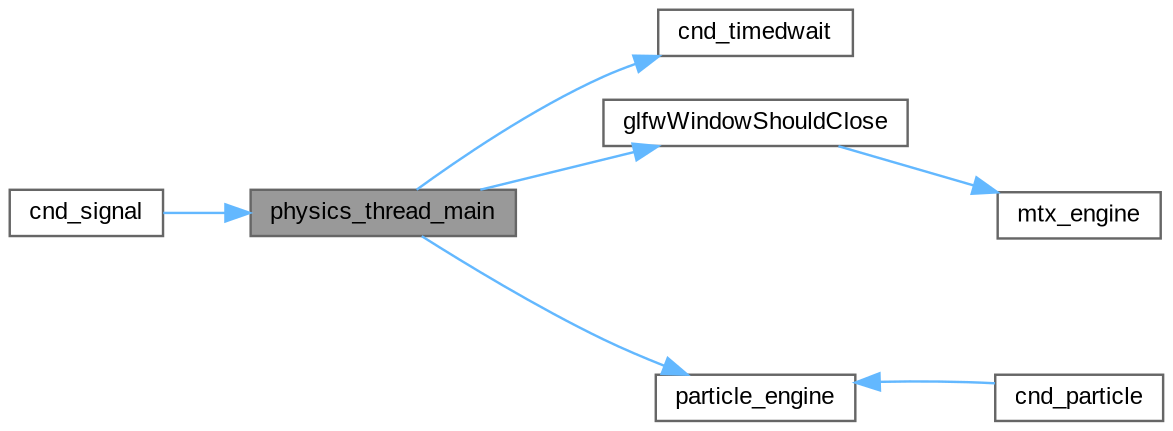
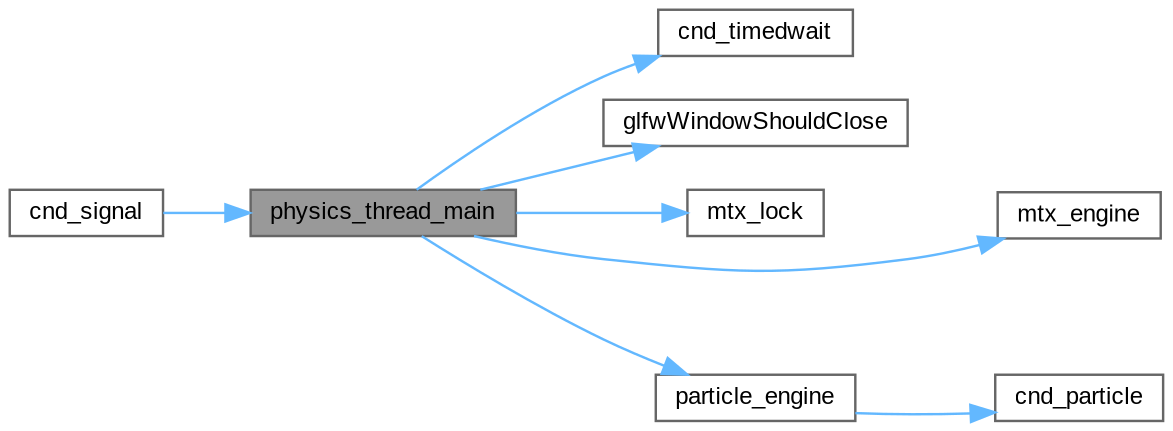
(906, 166) -> (727, 270)
none -> (756, 213)
(938, 382) -> (913, 414)
